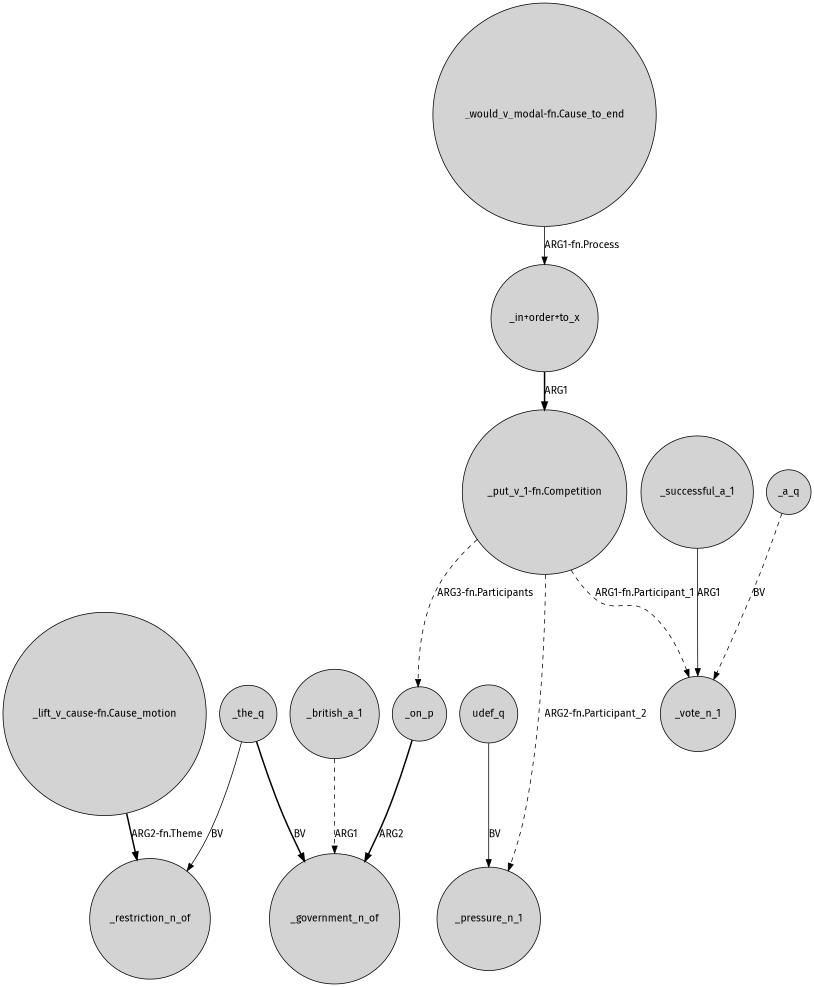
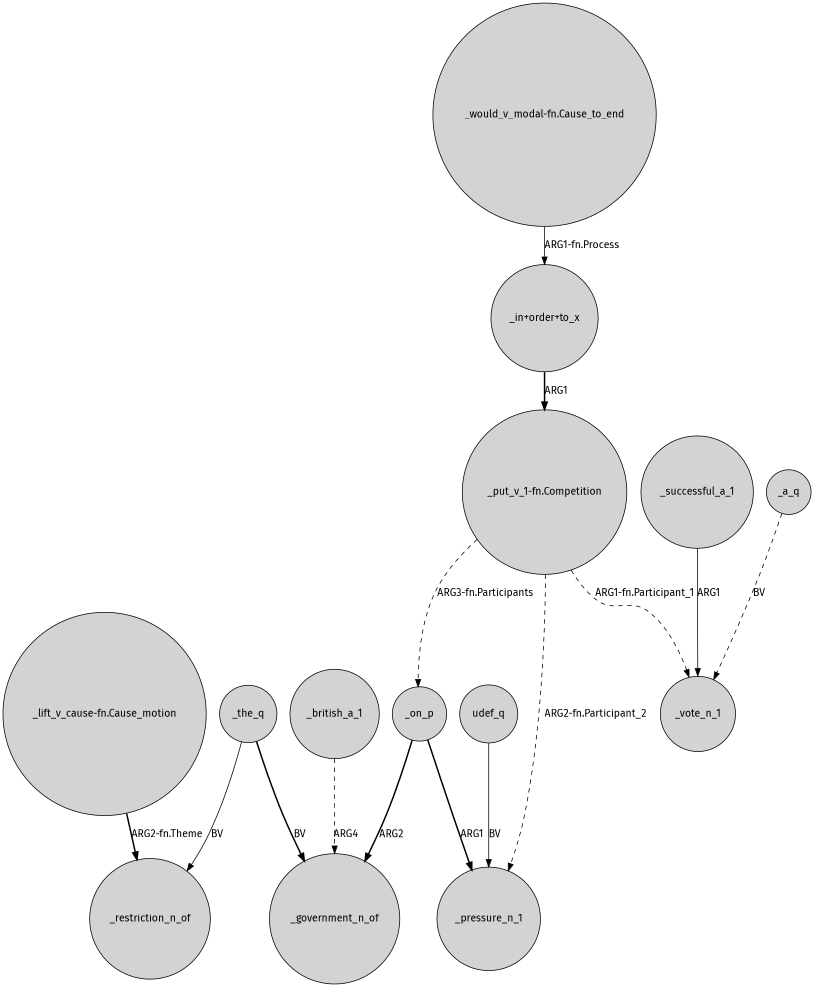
none -> (448, 801)
(346, 835) -> (346, 835)
